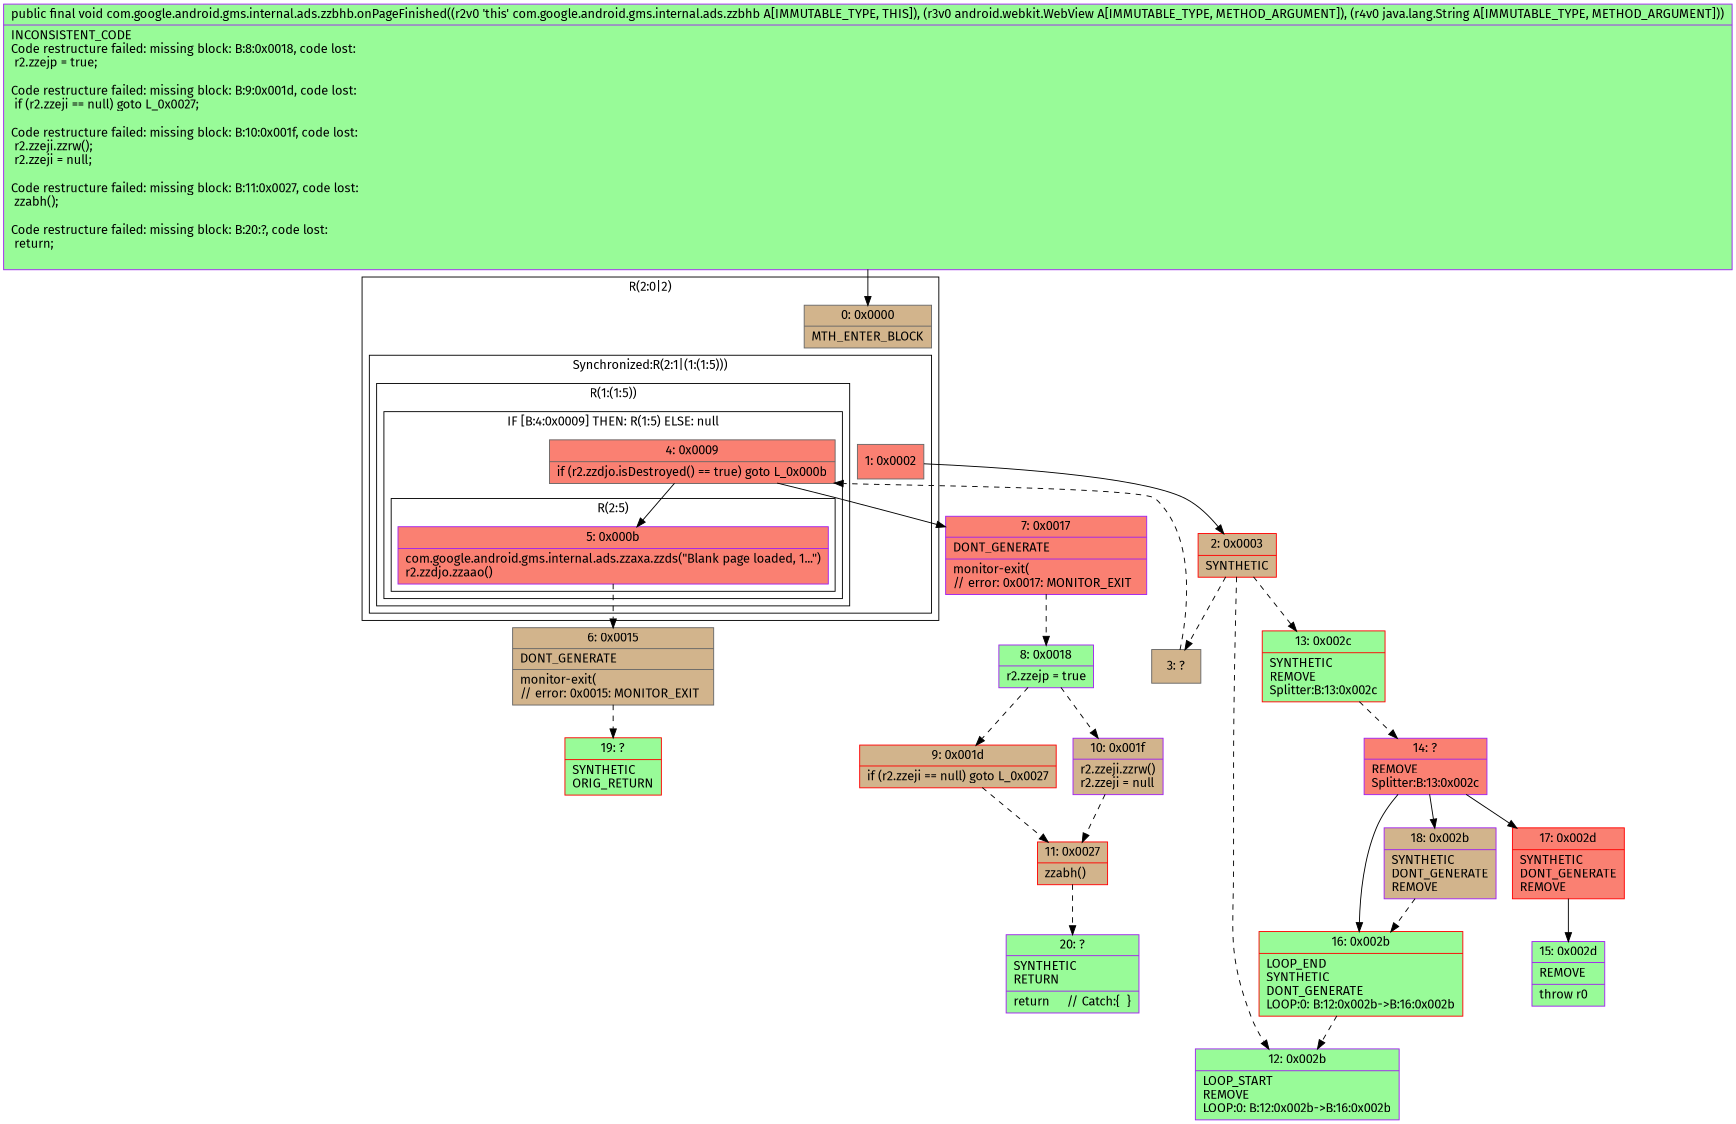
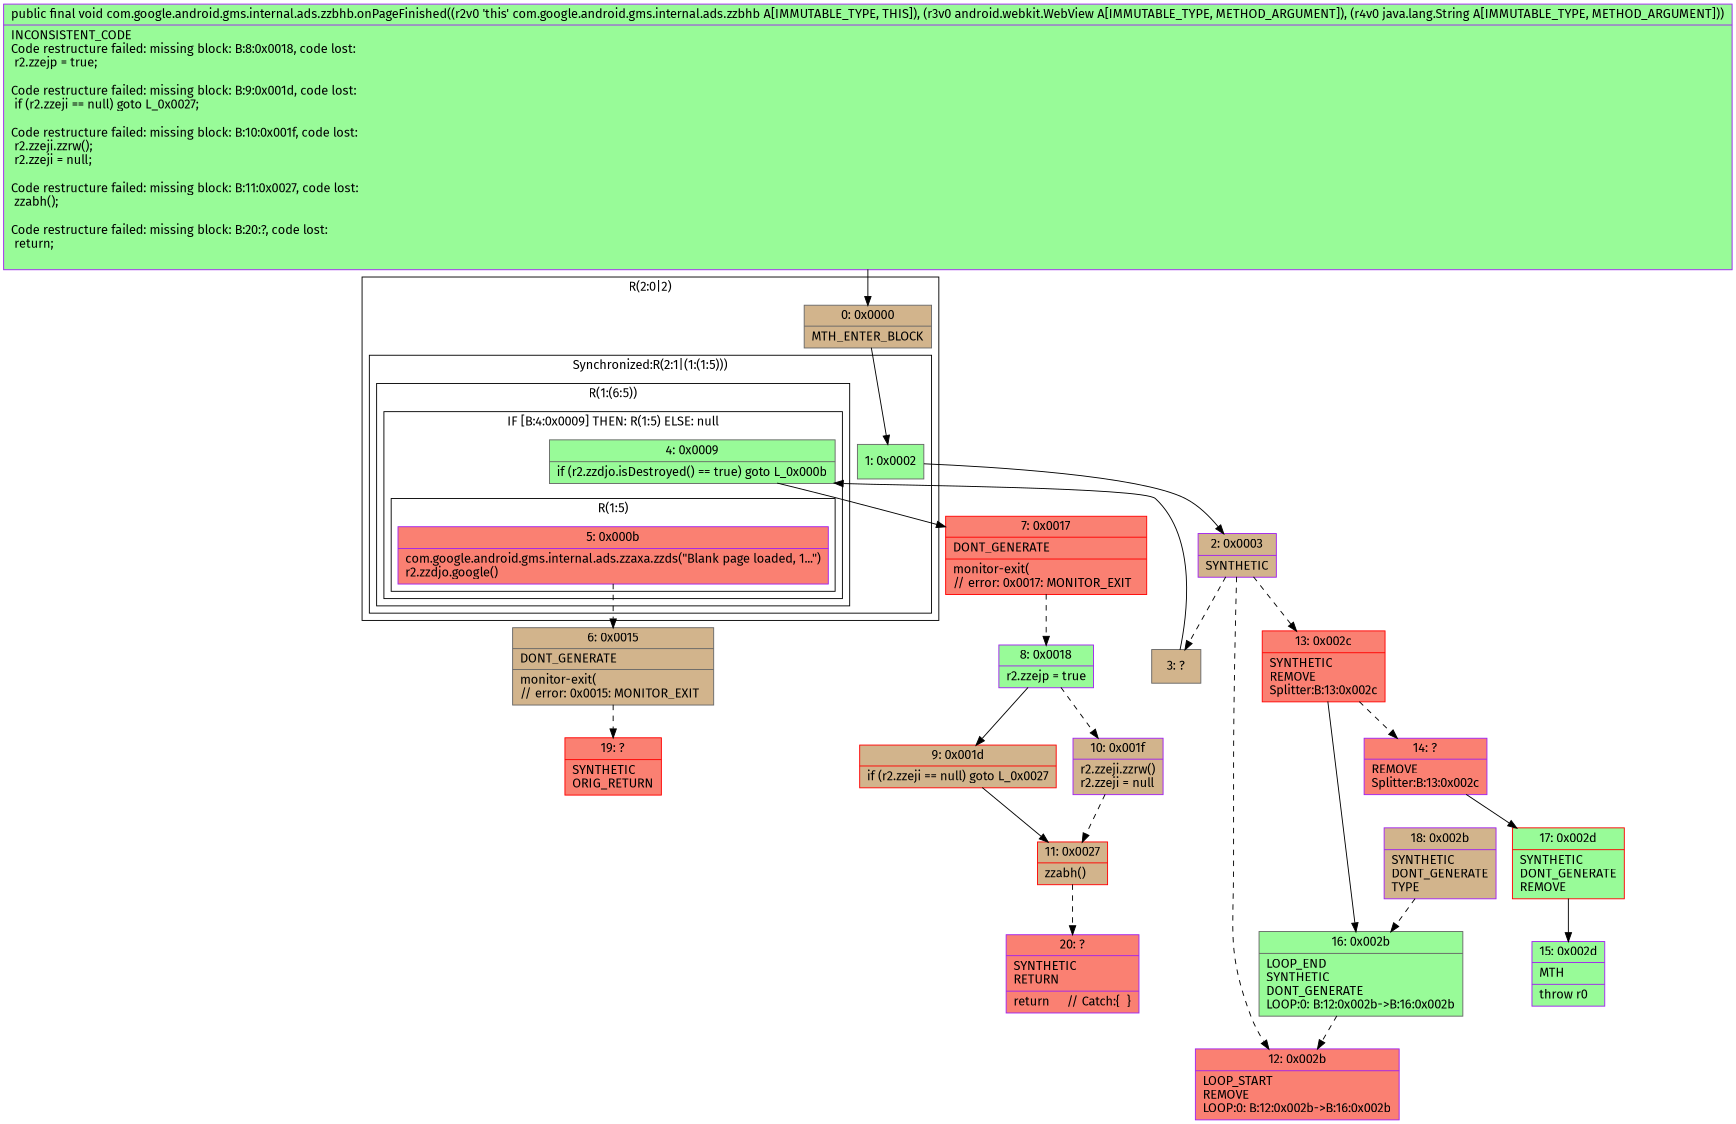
none -> (879, 392)
(613, 394) -> (613, 394)
(692, 462) -> (692, 462)
(891, 462) -> (891, 462)
(1080, 490) -> (1080, 490)
(656, 504) -> none
(613, 509) -> (613, 509)
(1046, 555) -> (1046, 555)
(1237, 555) -> (1237, 555)
(449, 573) -> (452, 573)
(1324, 666) -> (1324, 666)
(1005, 713) -> (1005, 713)
(613, 766) -> (613, 766)
(1432, 807) -> none
(1012, 812) -> (1012, 812)
(1368, 855) -> (1341, 812)
(1568, 863) -> (1568, 863)
(1415, 887) -> (1406, 887)
(1563, 973) -> (1552, 973)
(1073, 974) -> (1073, 974)
(1361, 974) -> (1361, 974)
(1297, 1084) -> (1297, 1084)
